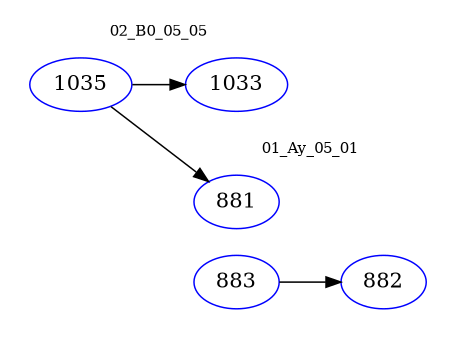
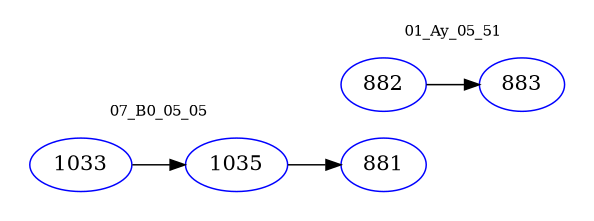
(159, 32) -> (159, 112)
(151, 85) -> (151, 165)
(310, 149) -> (453, 32)
(303, 282) -> (445, 85)
